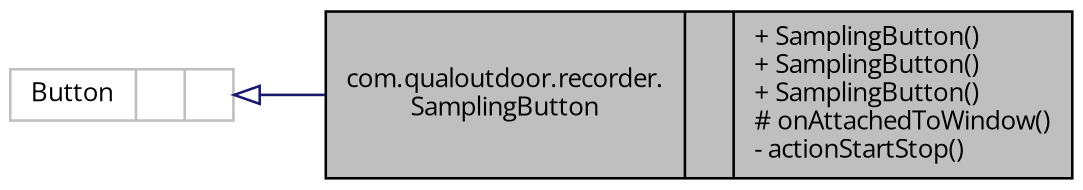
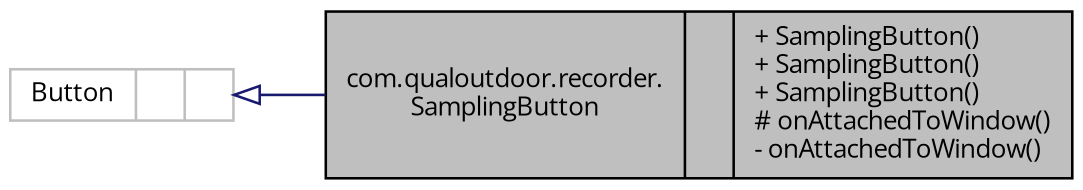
(859, 150) -> (898, 150)
